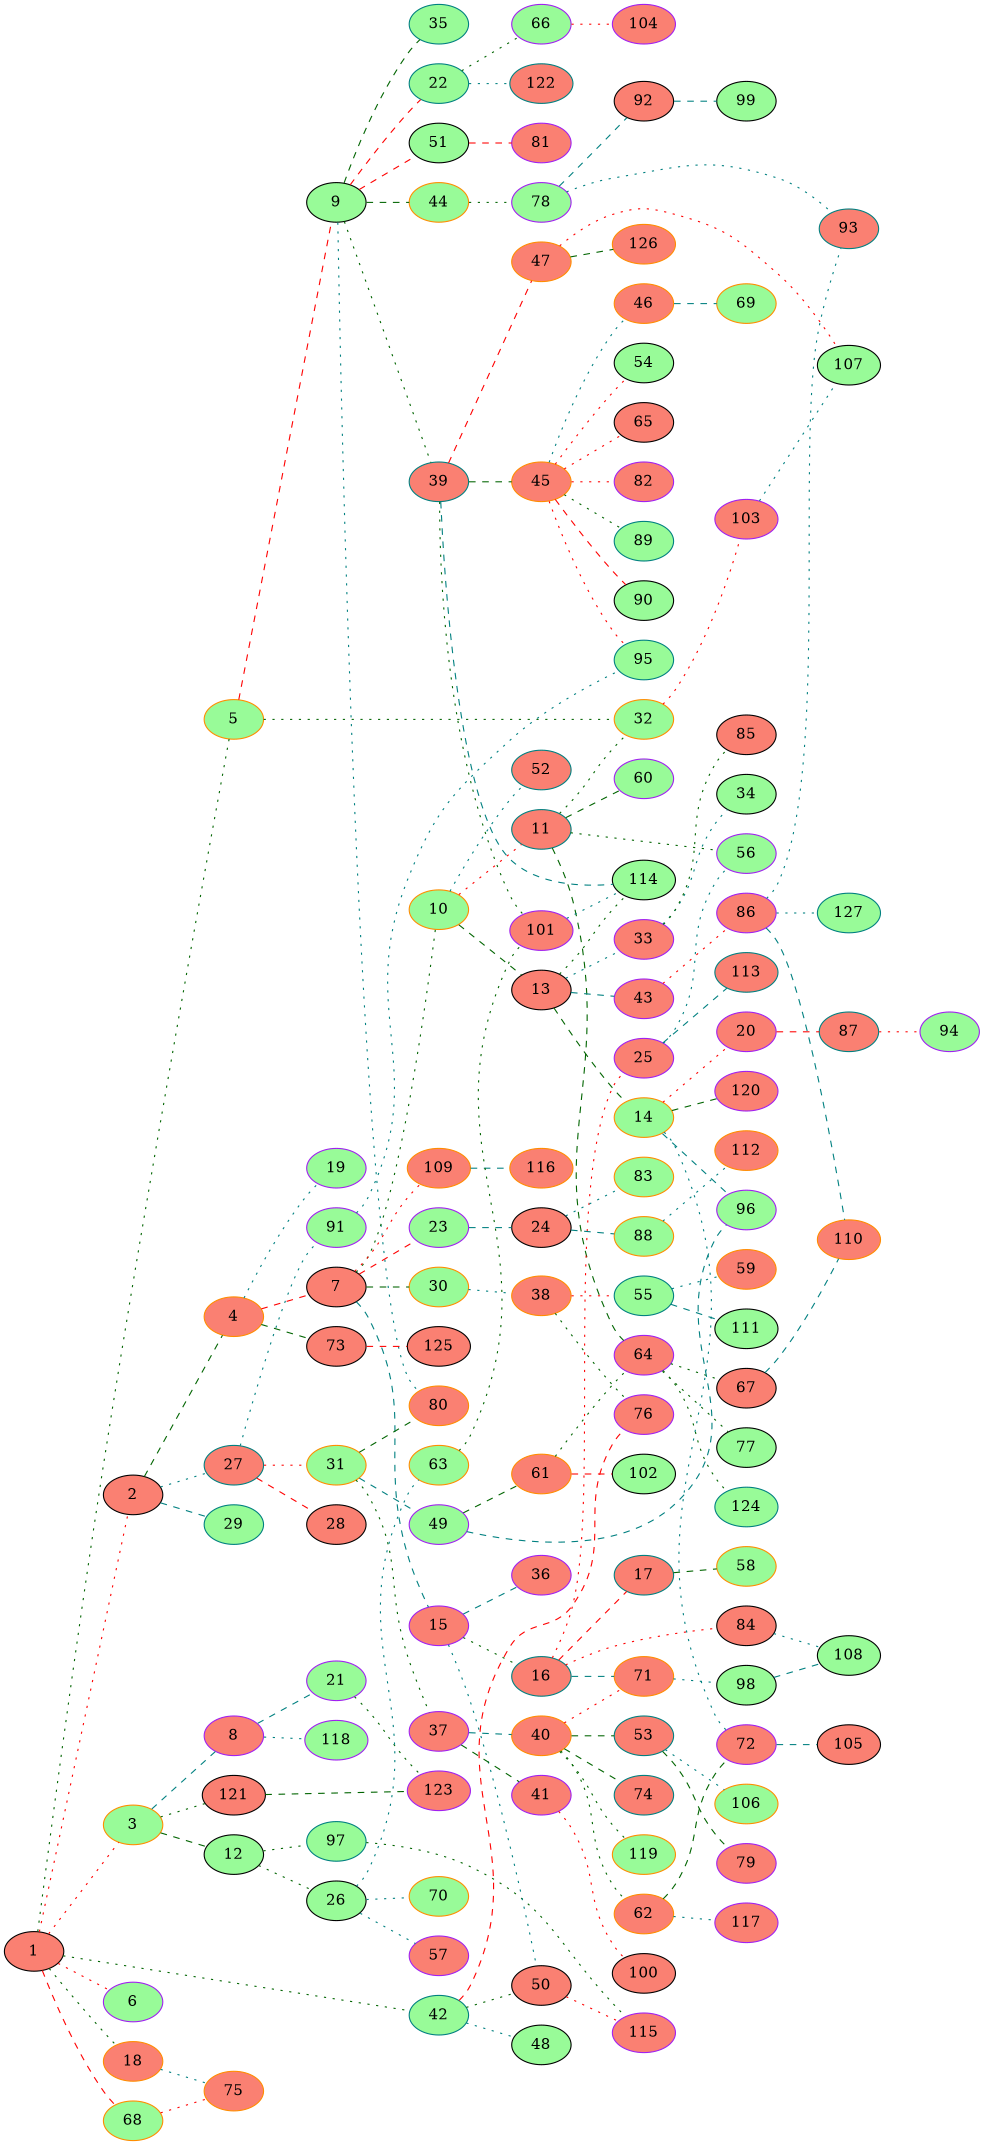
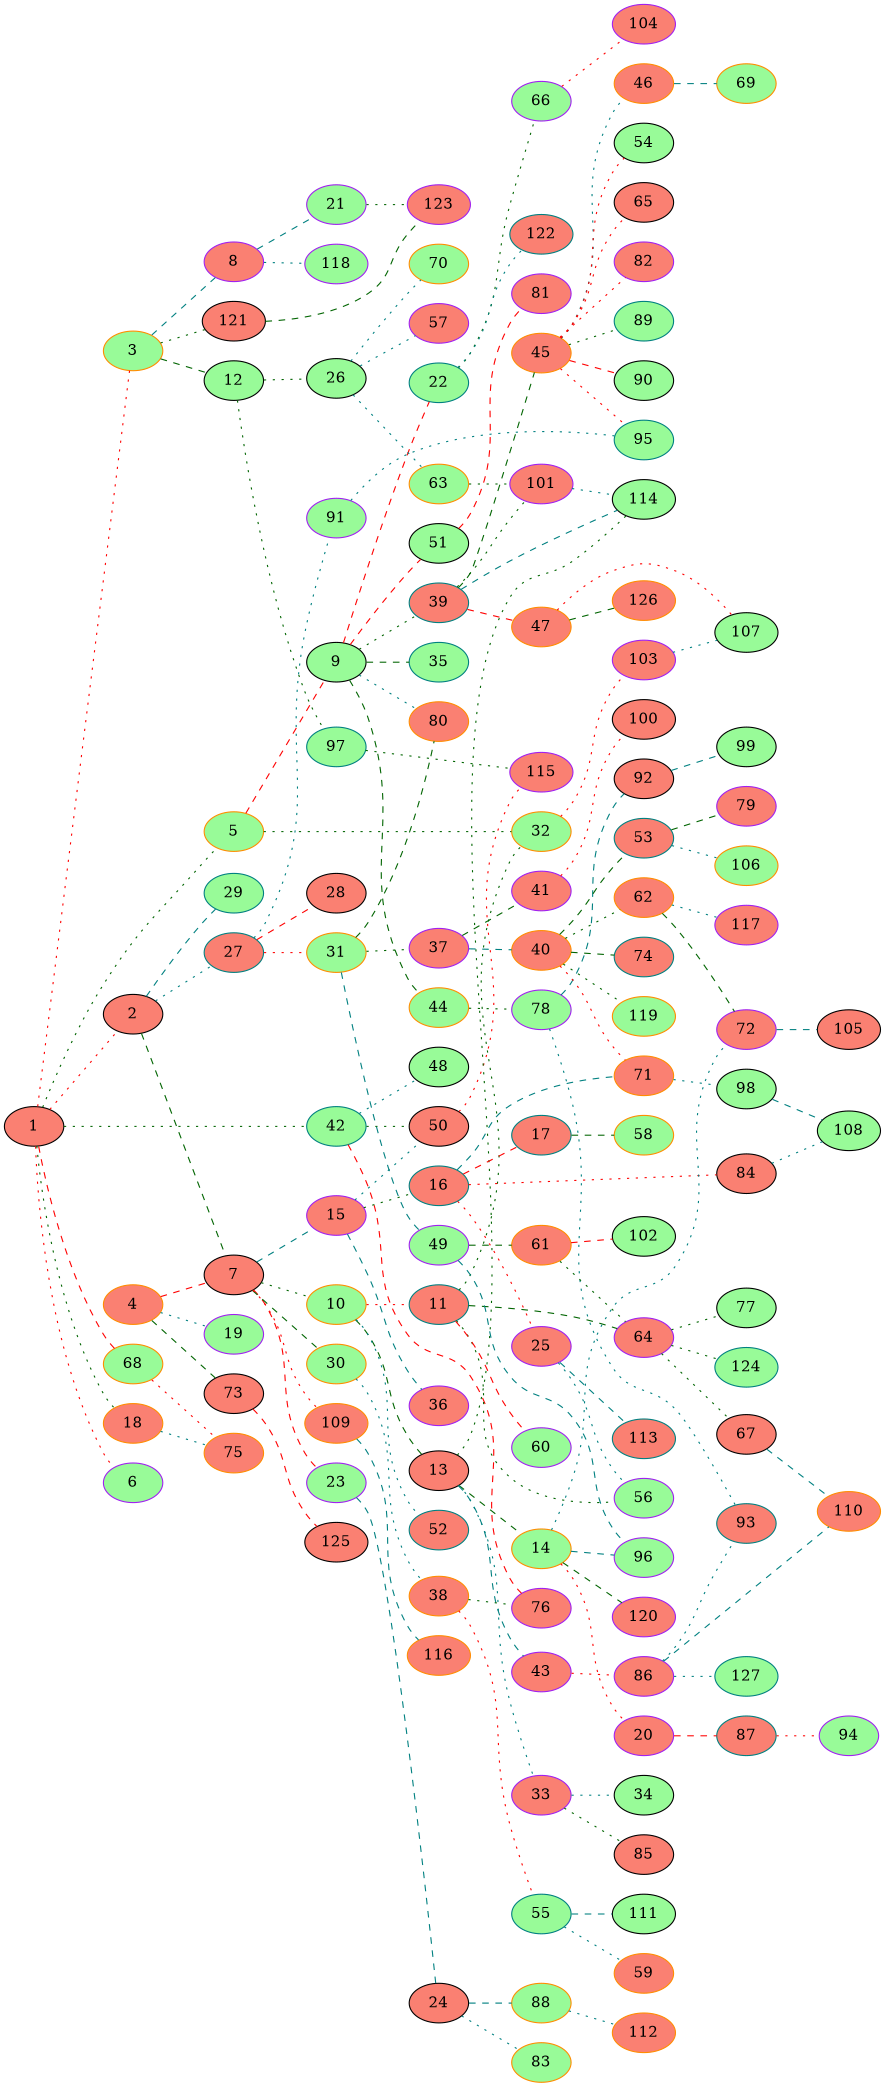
(593, 804) -> (491, 1379)
(183, 1406) -> (183, 1145)
